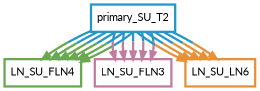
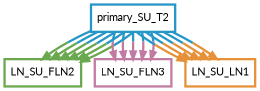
(43, 73) -> (43, 73)
(220, 73) -> (220, 73)
